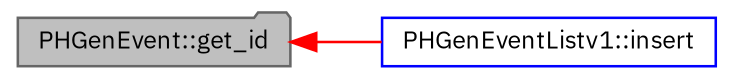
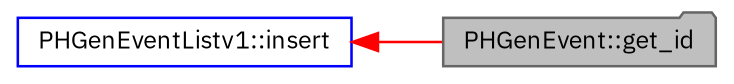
(349, 42) -> (410, 42)
